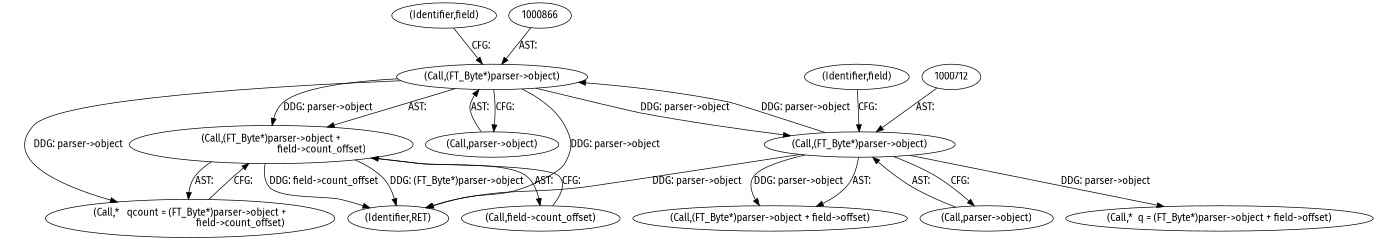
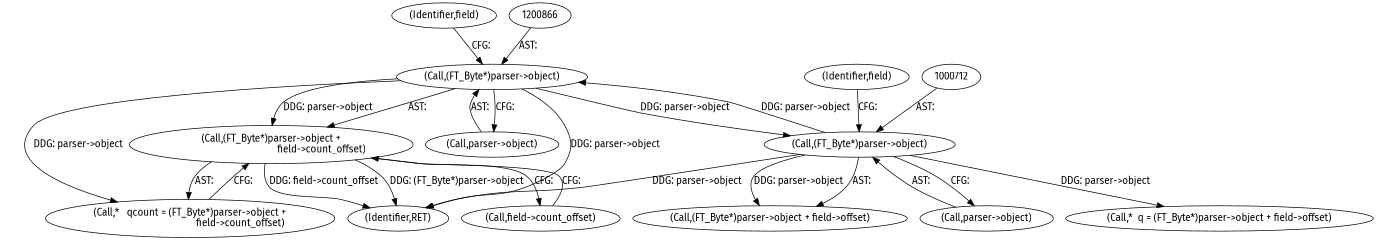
(540, 16) -> (540, 16)
(545, 181) -> (545, 181)
